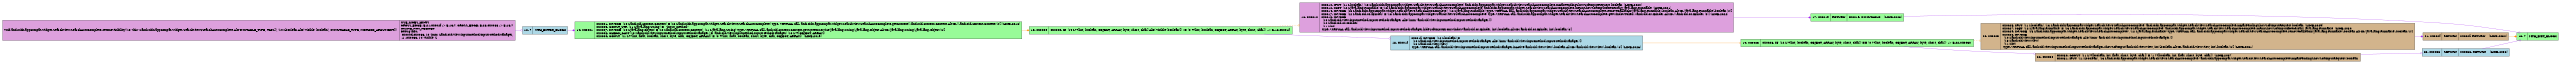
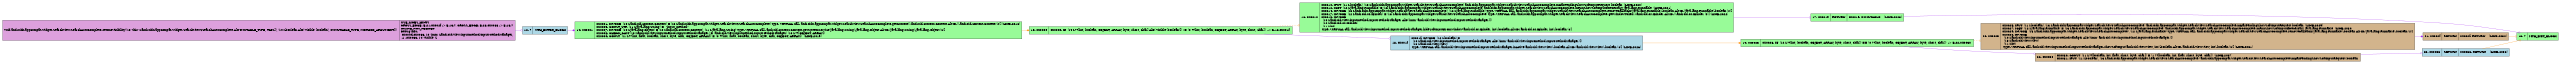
(1517, 17) -> (1517, 17)
(1771, 17) -> (1771, 17)
(2512, 36) -> (2512, 36)
(1691, 43) -> (1691, 43)
(2501, 45) -> (2501, 45)
